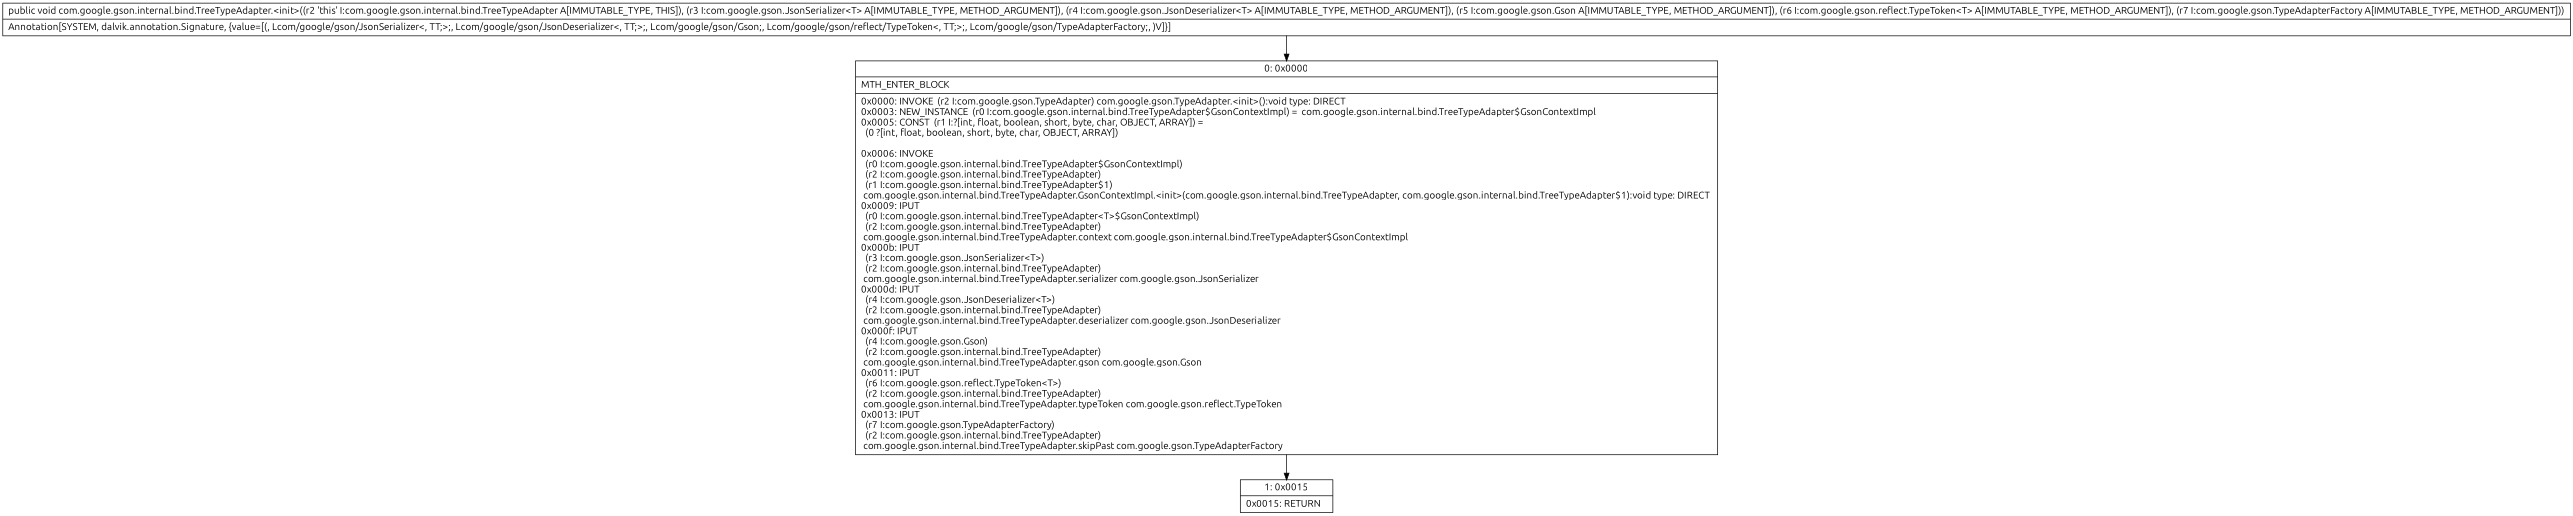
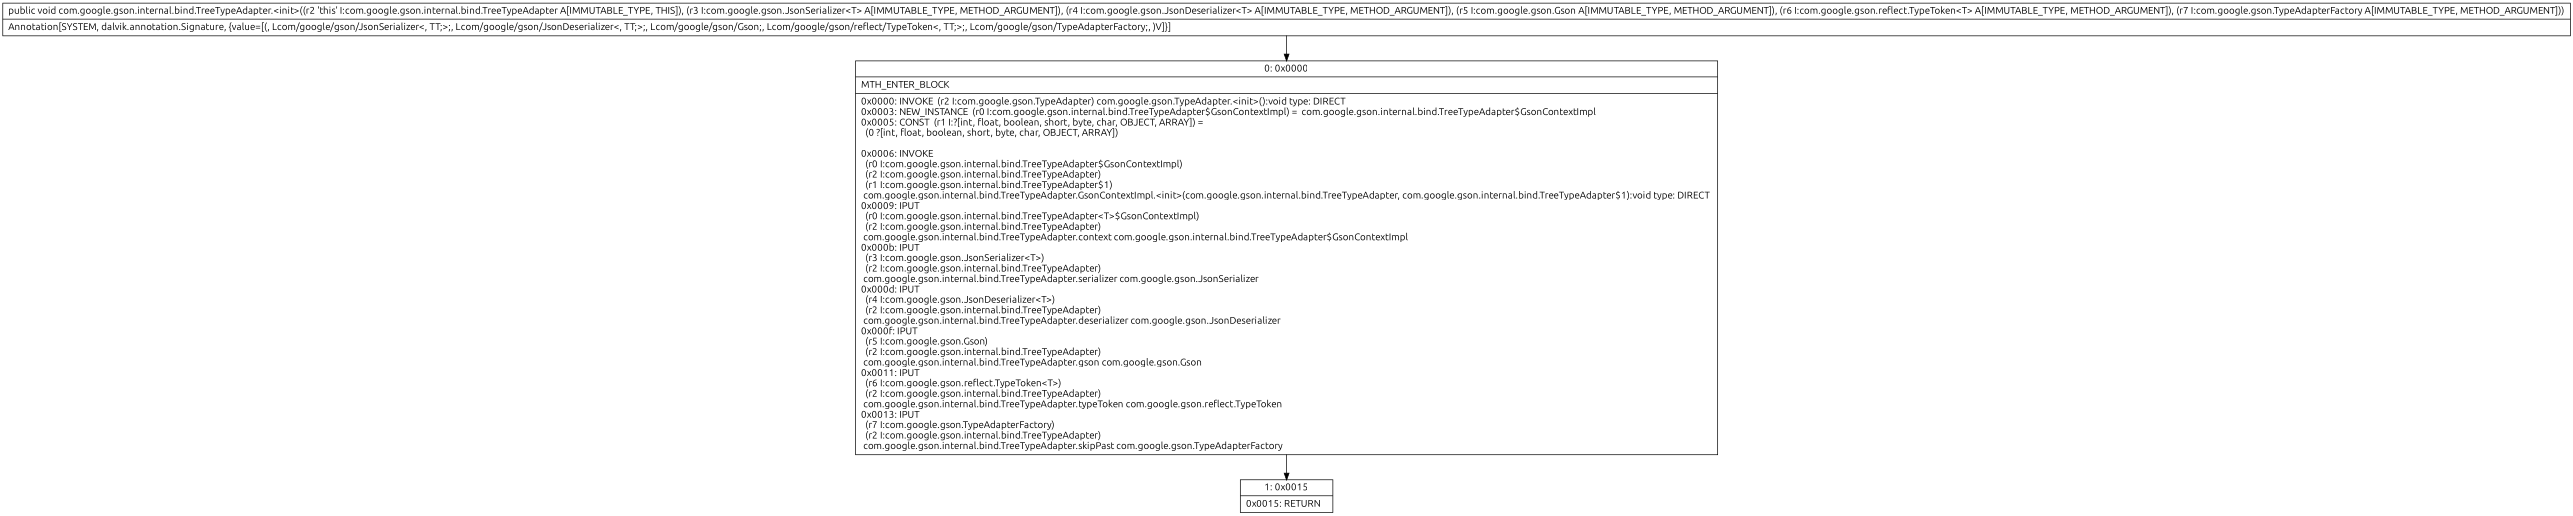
(925, 342) -> (925, 342)
